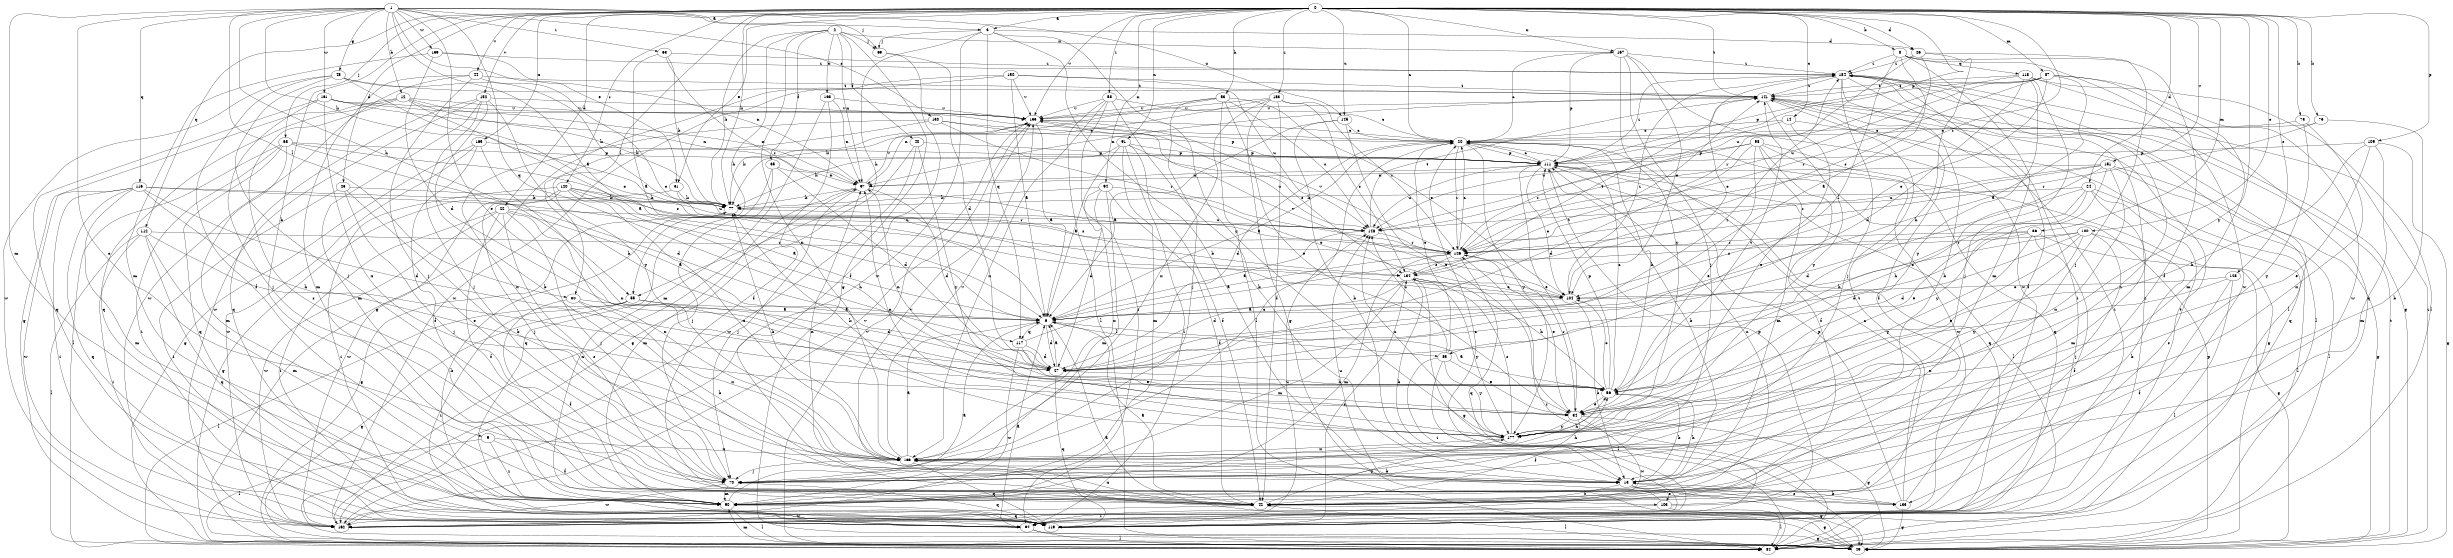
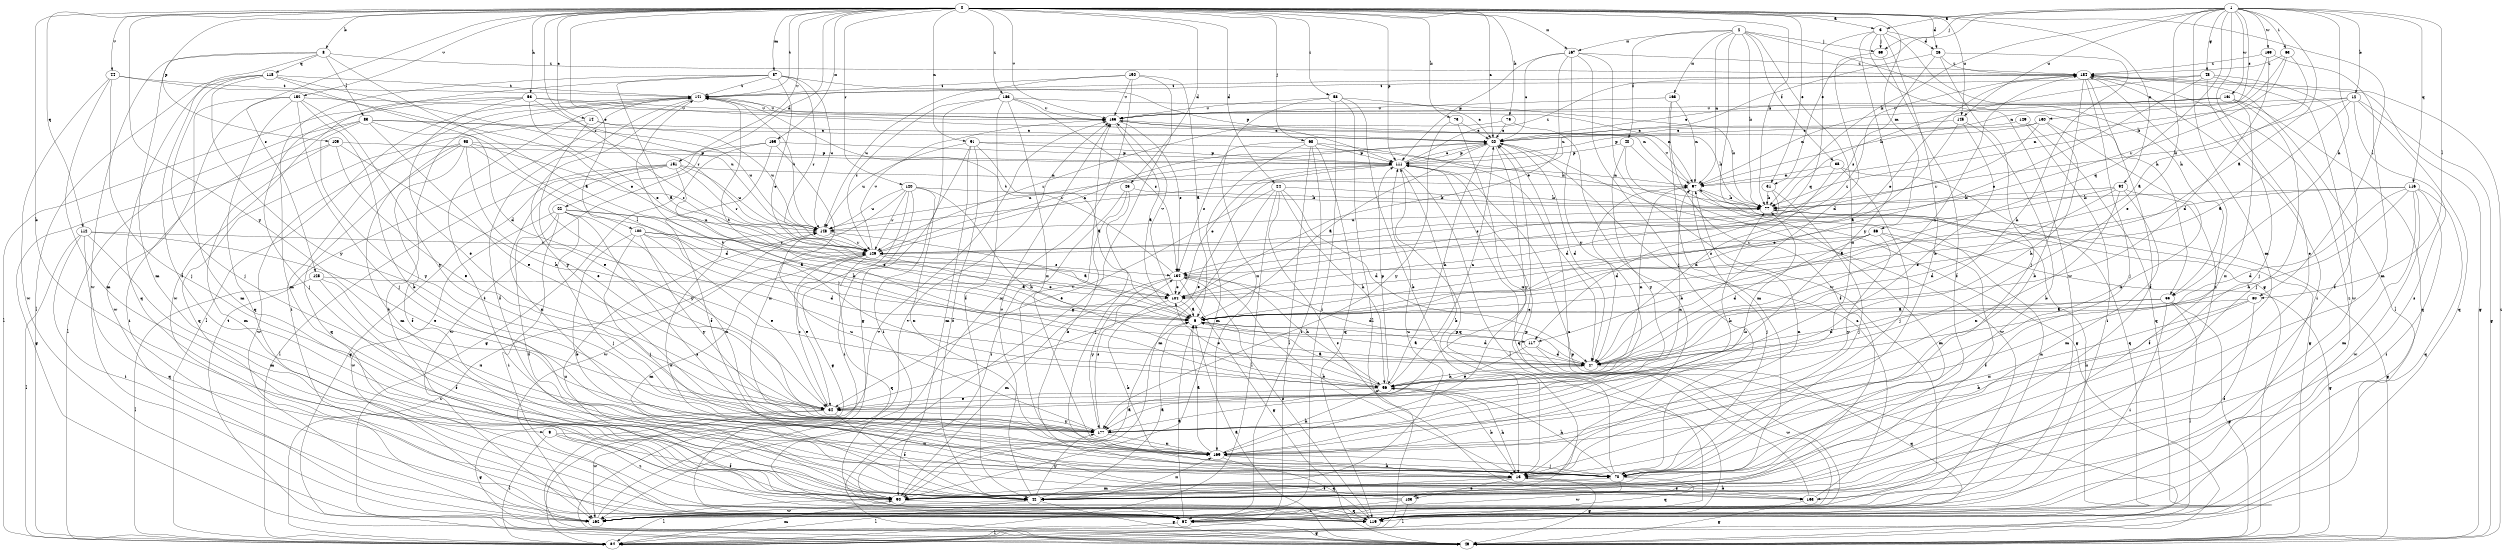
none -> (2023, 120)
(1253, 341) -> (762, 276)
